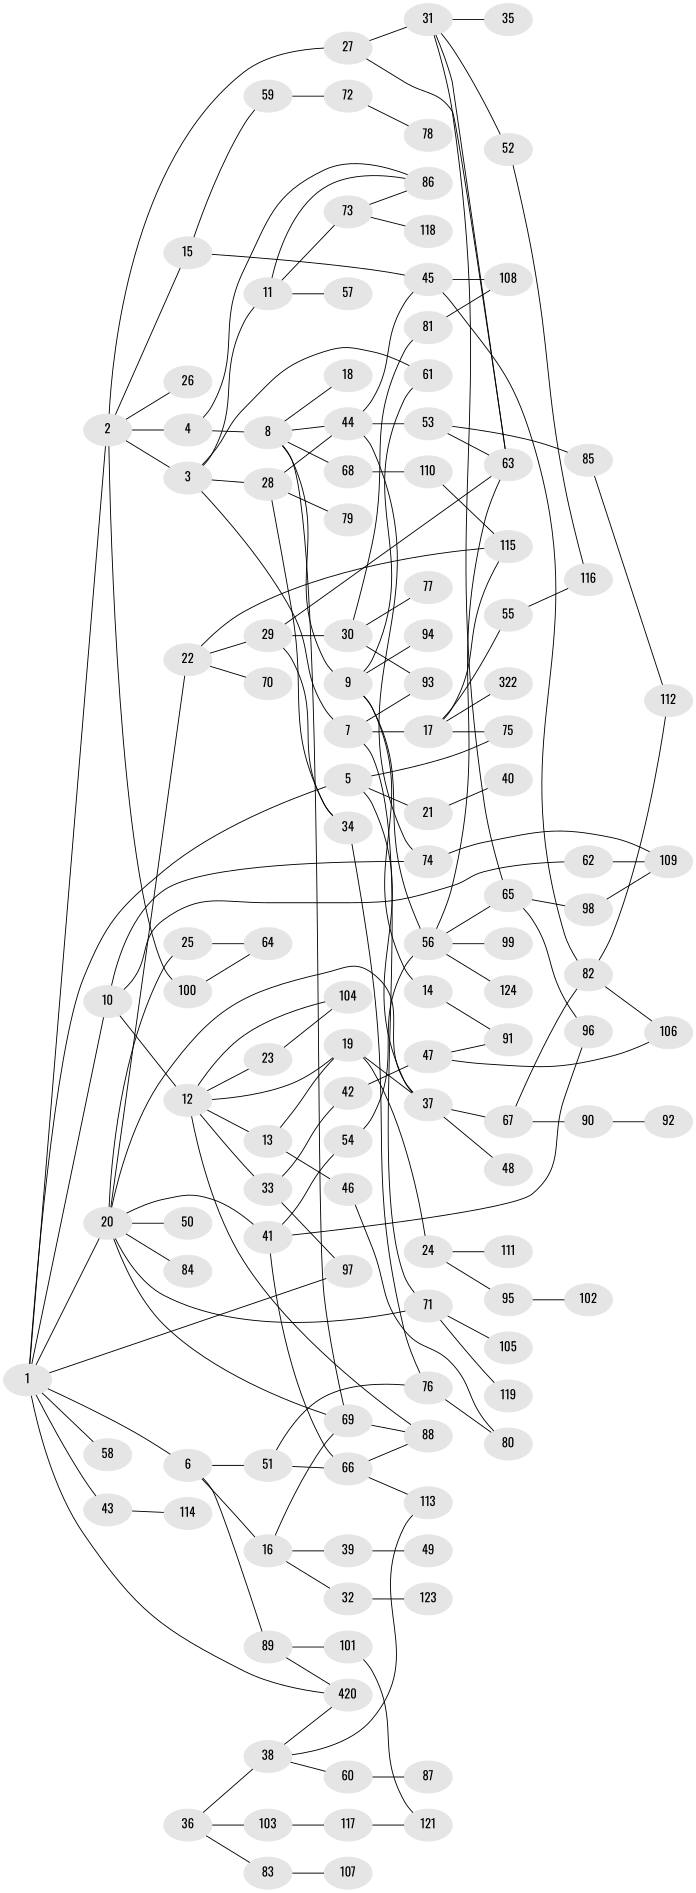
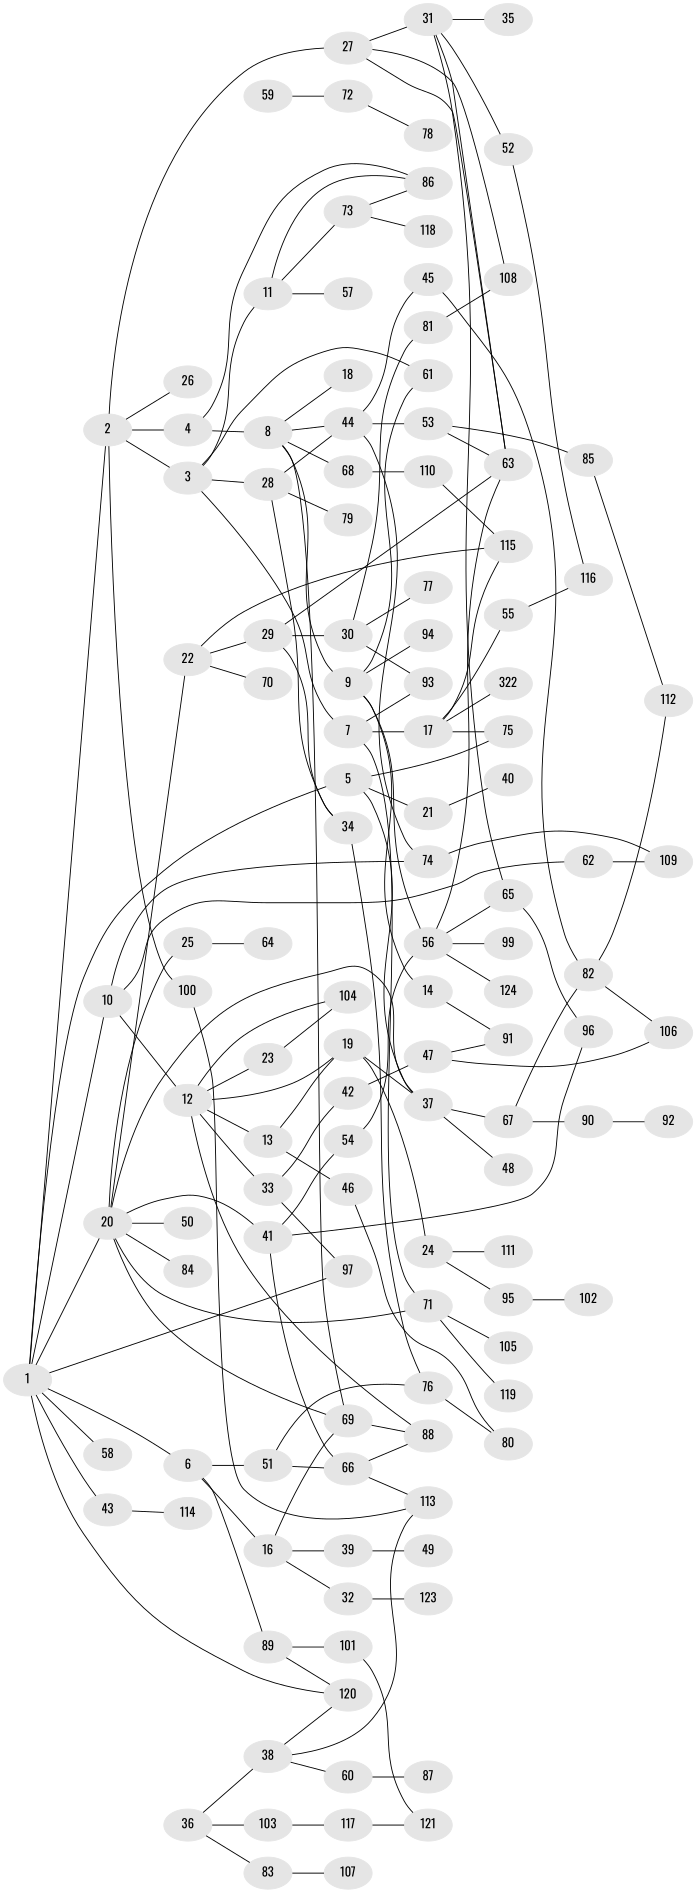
(188, 253) -> none
(463, 280) -> (470, 129)
(588, 910) -> none
(228, 968) -> (221, 1334)
(348, 1695) -> (348, 1695)
